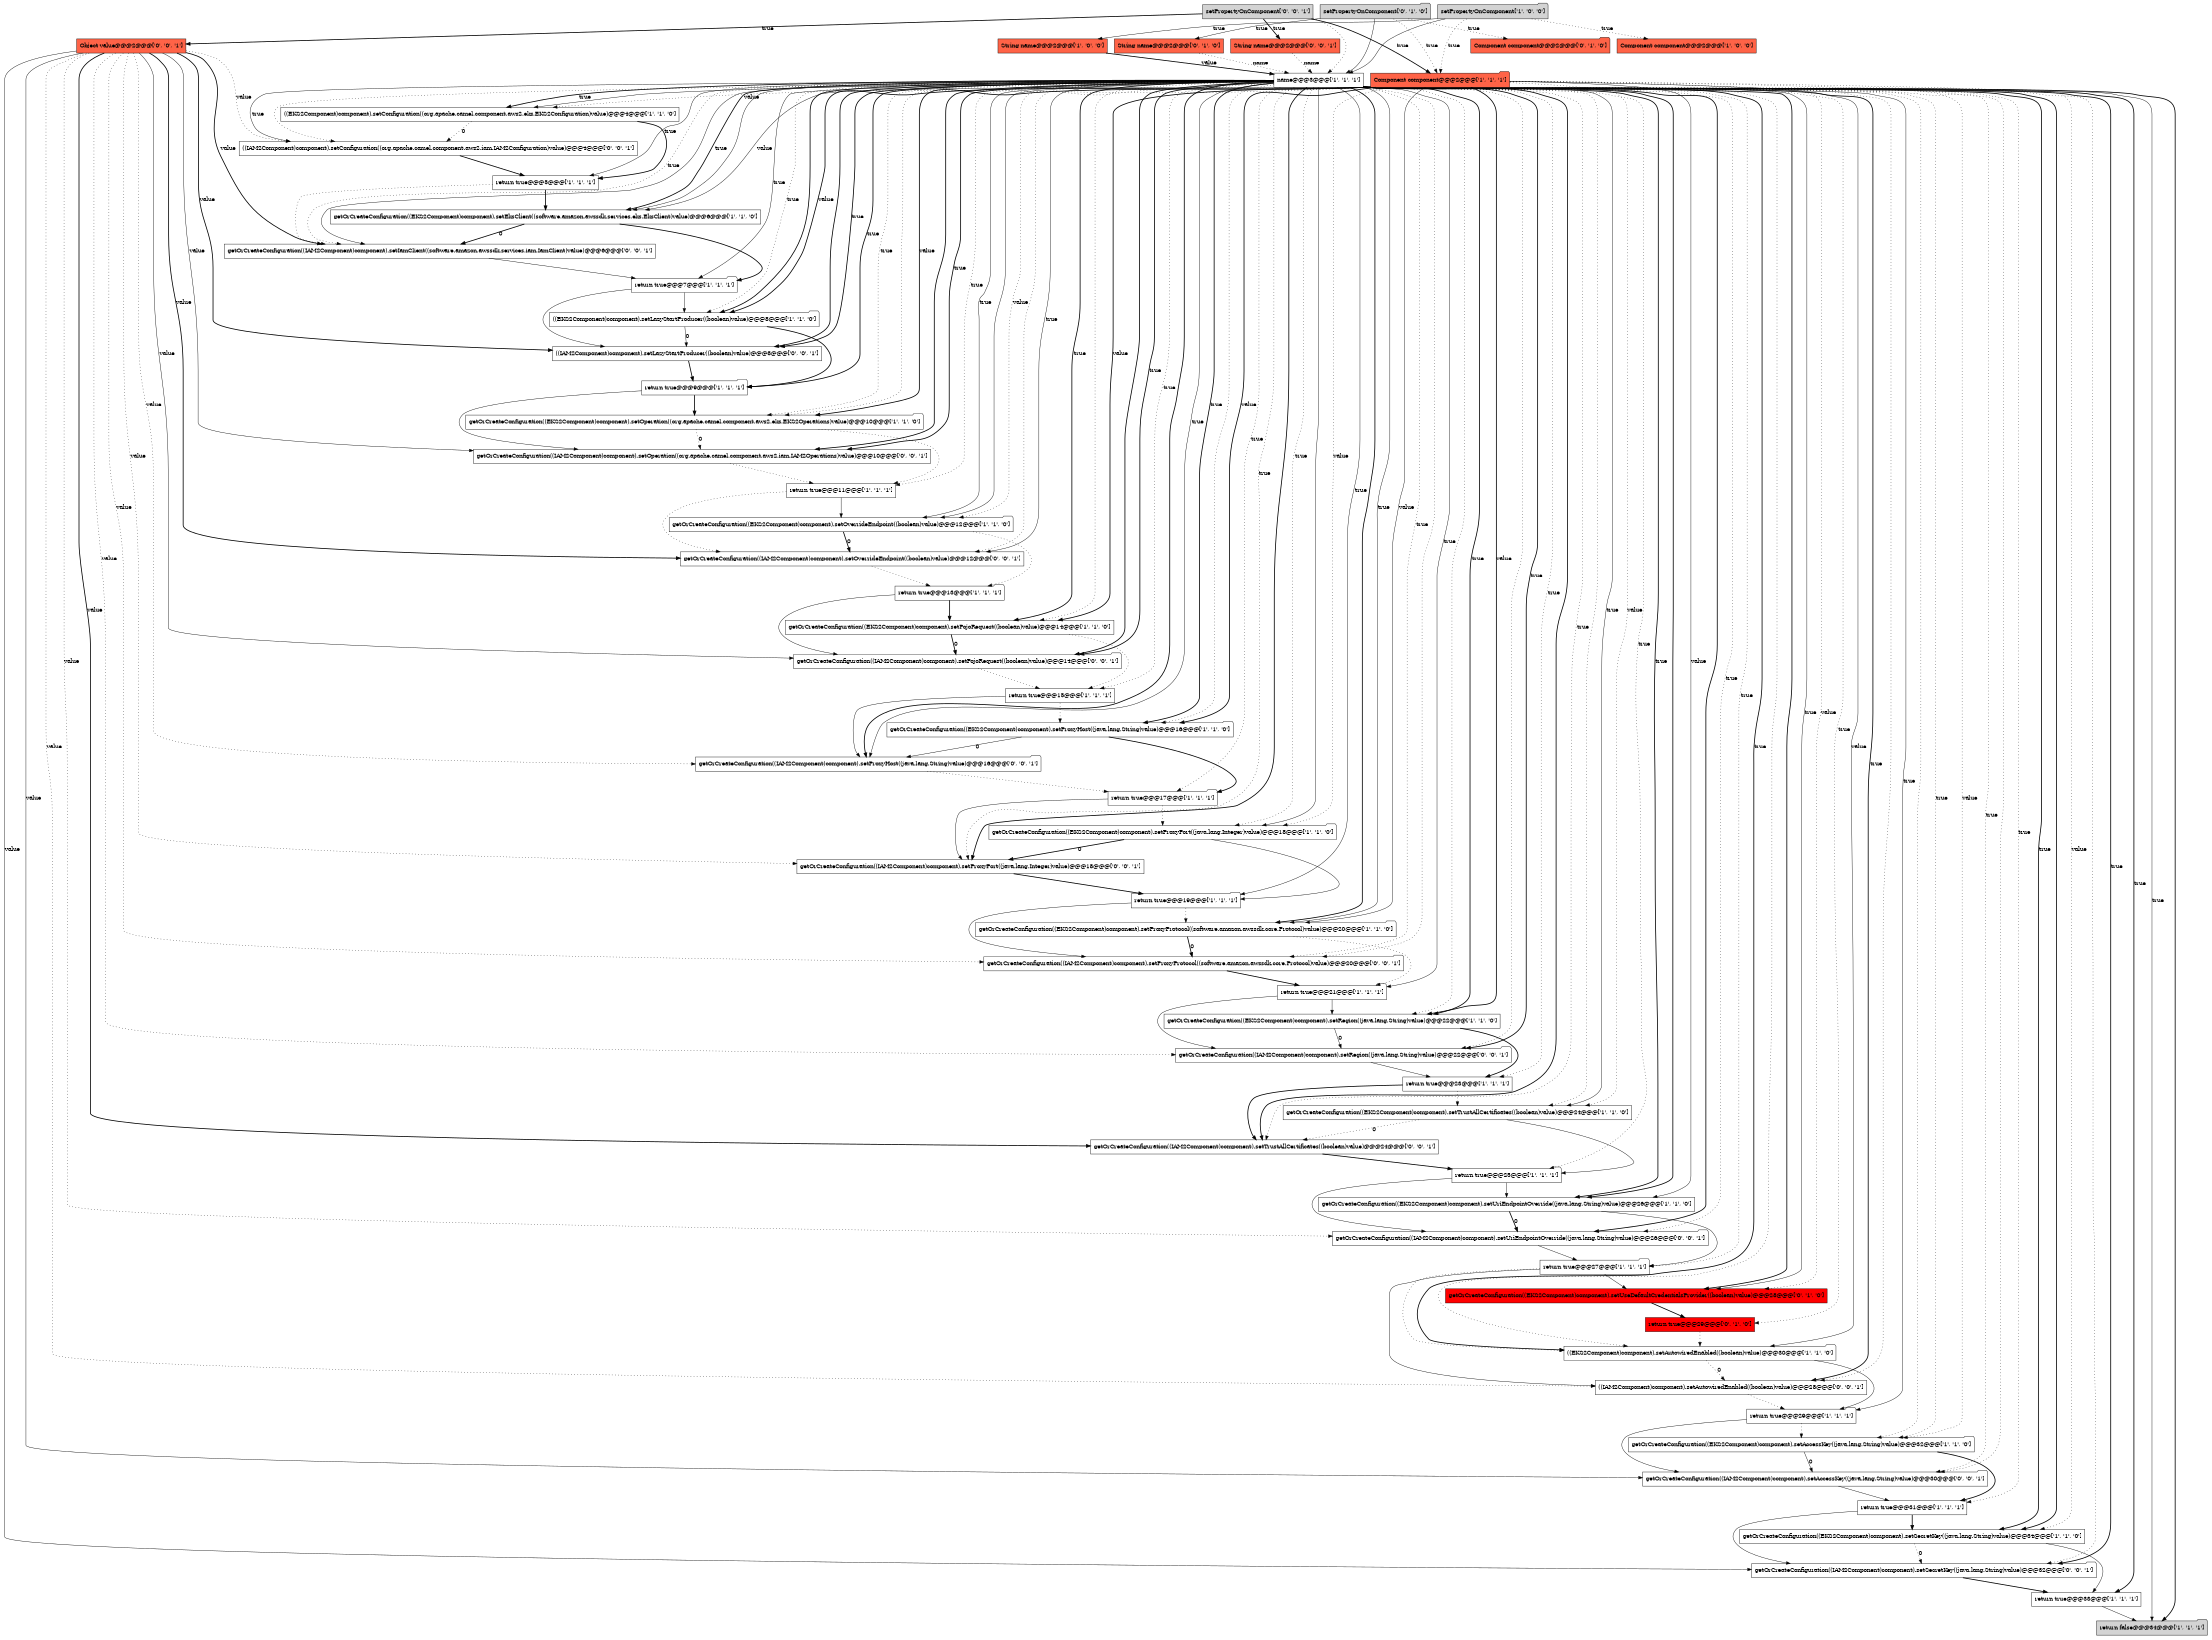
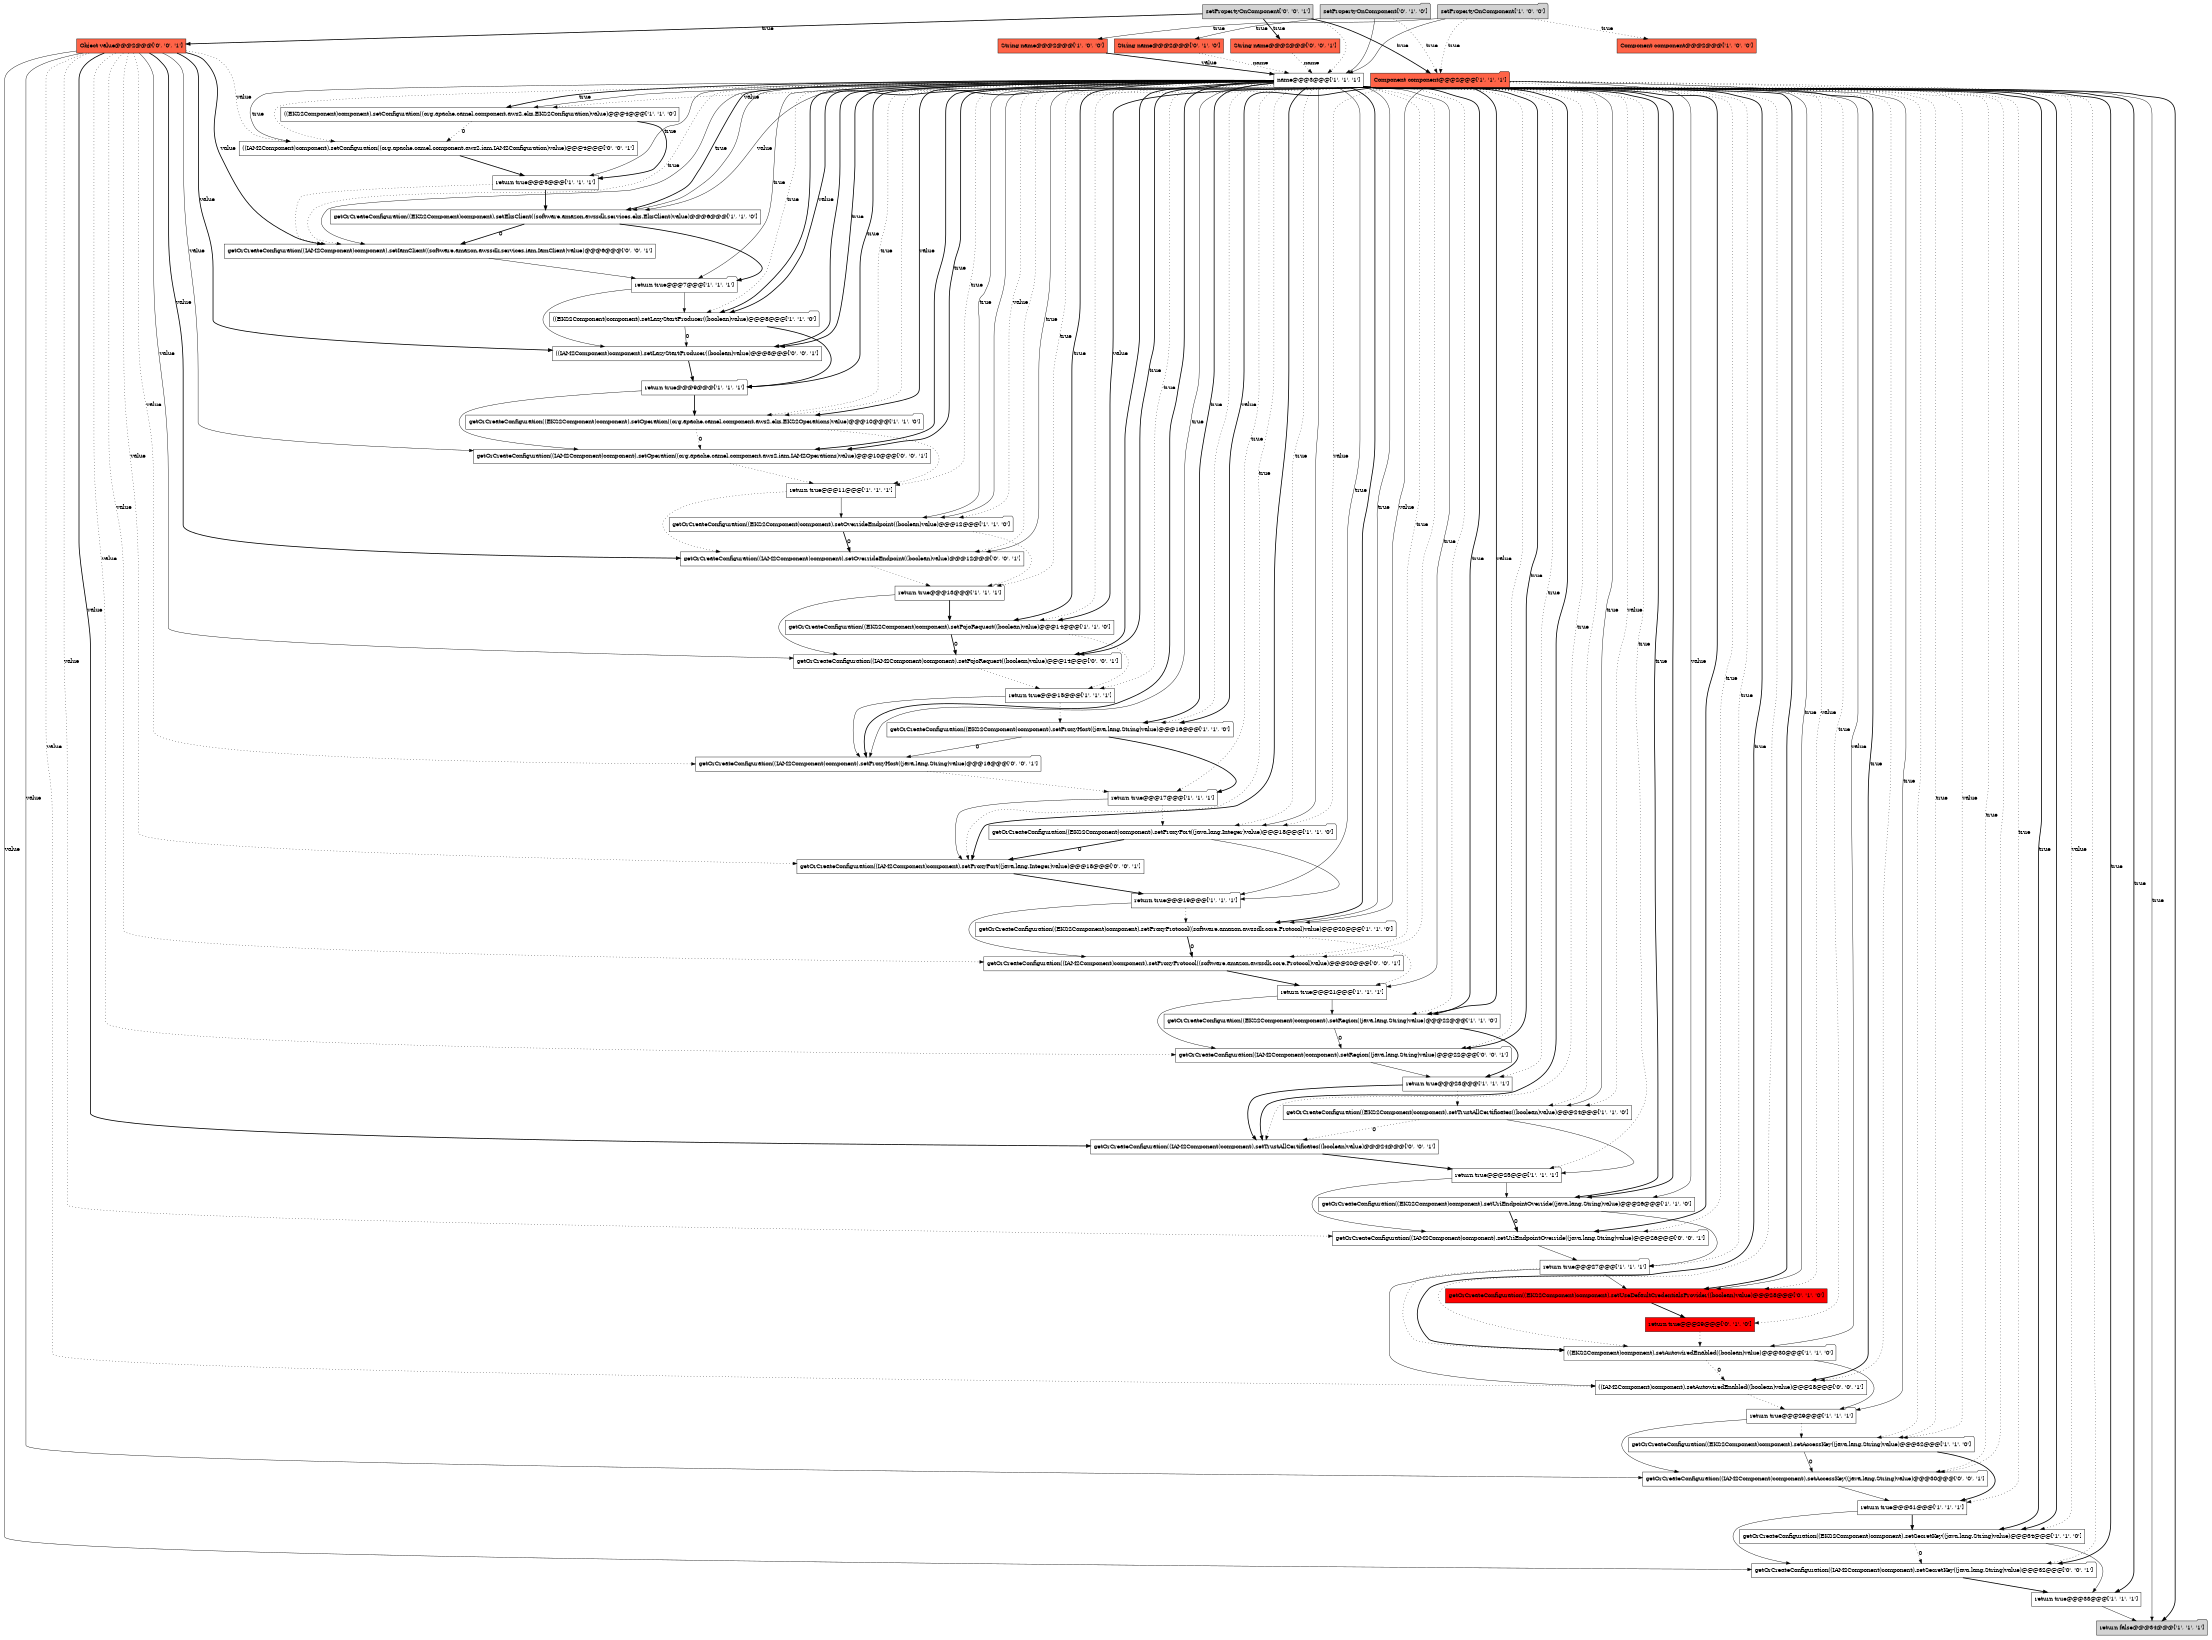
(1540, 46) -> none
none -> (1065, 256)
